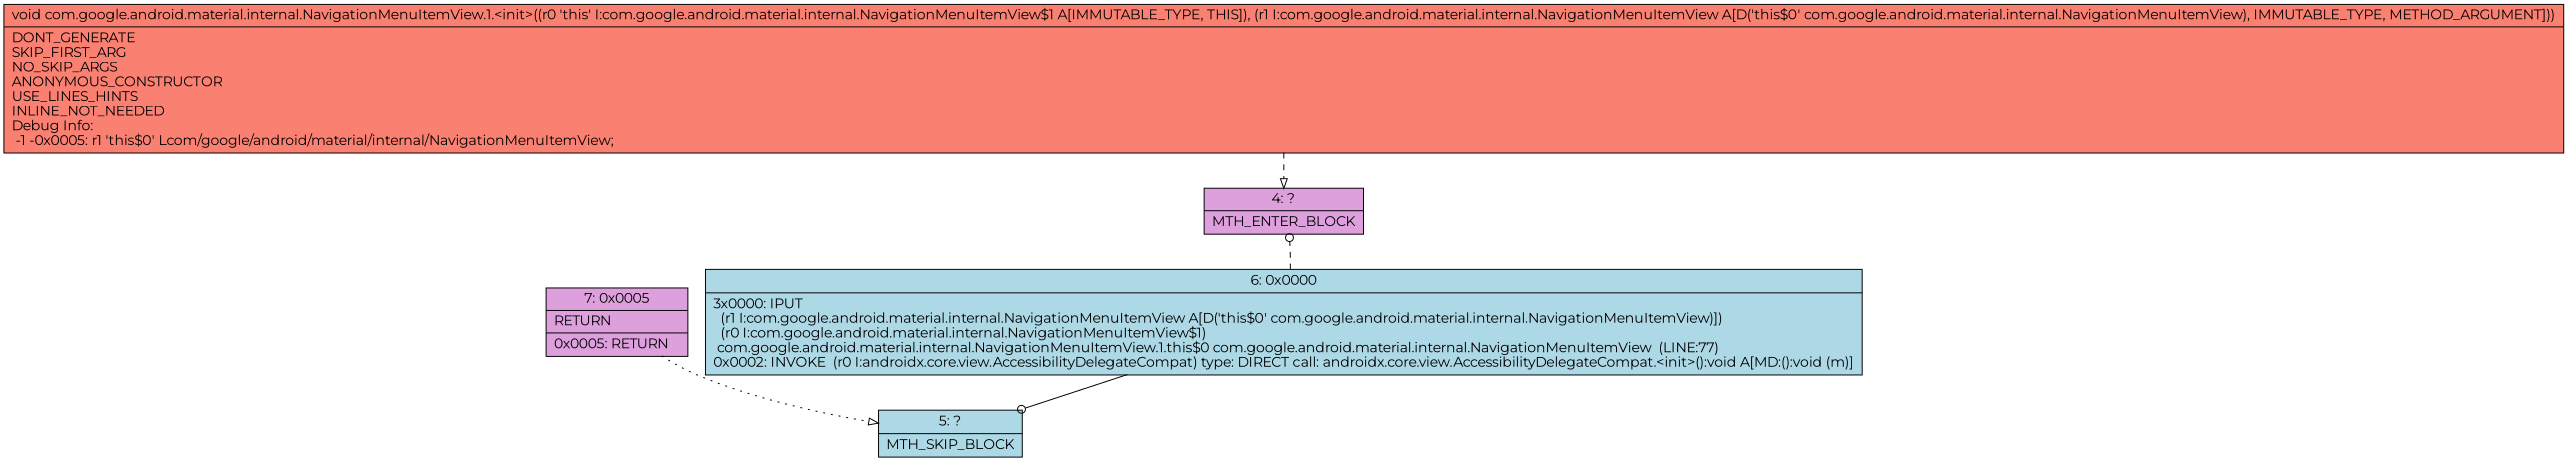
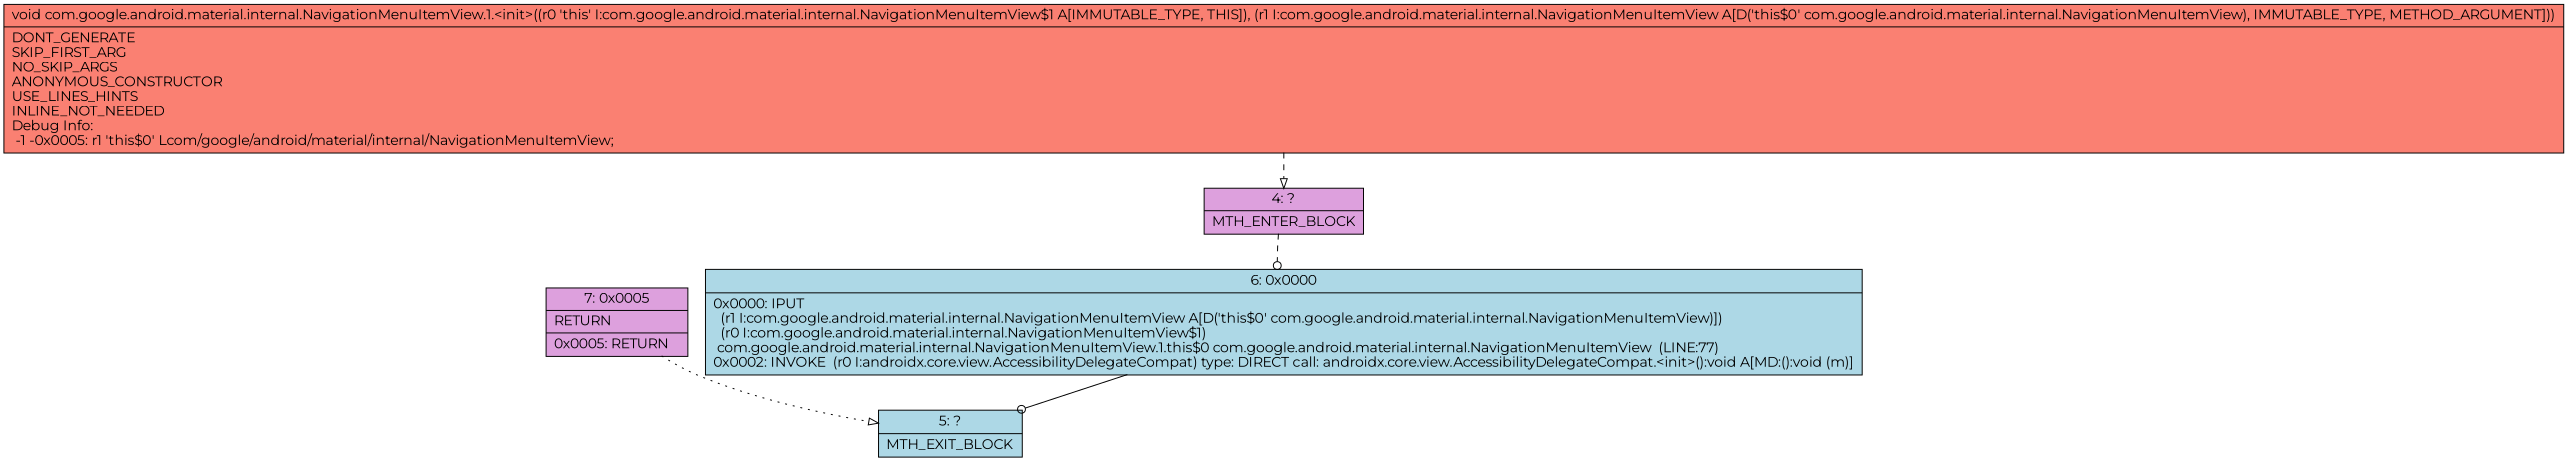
(1290, 256) -> (1278, 248)
(762, 304) -> (763, 304)
(950, 445) -> (950, 445)
